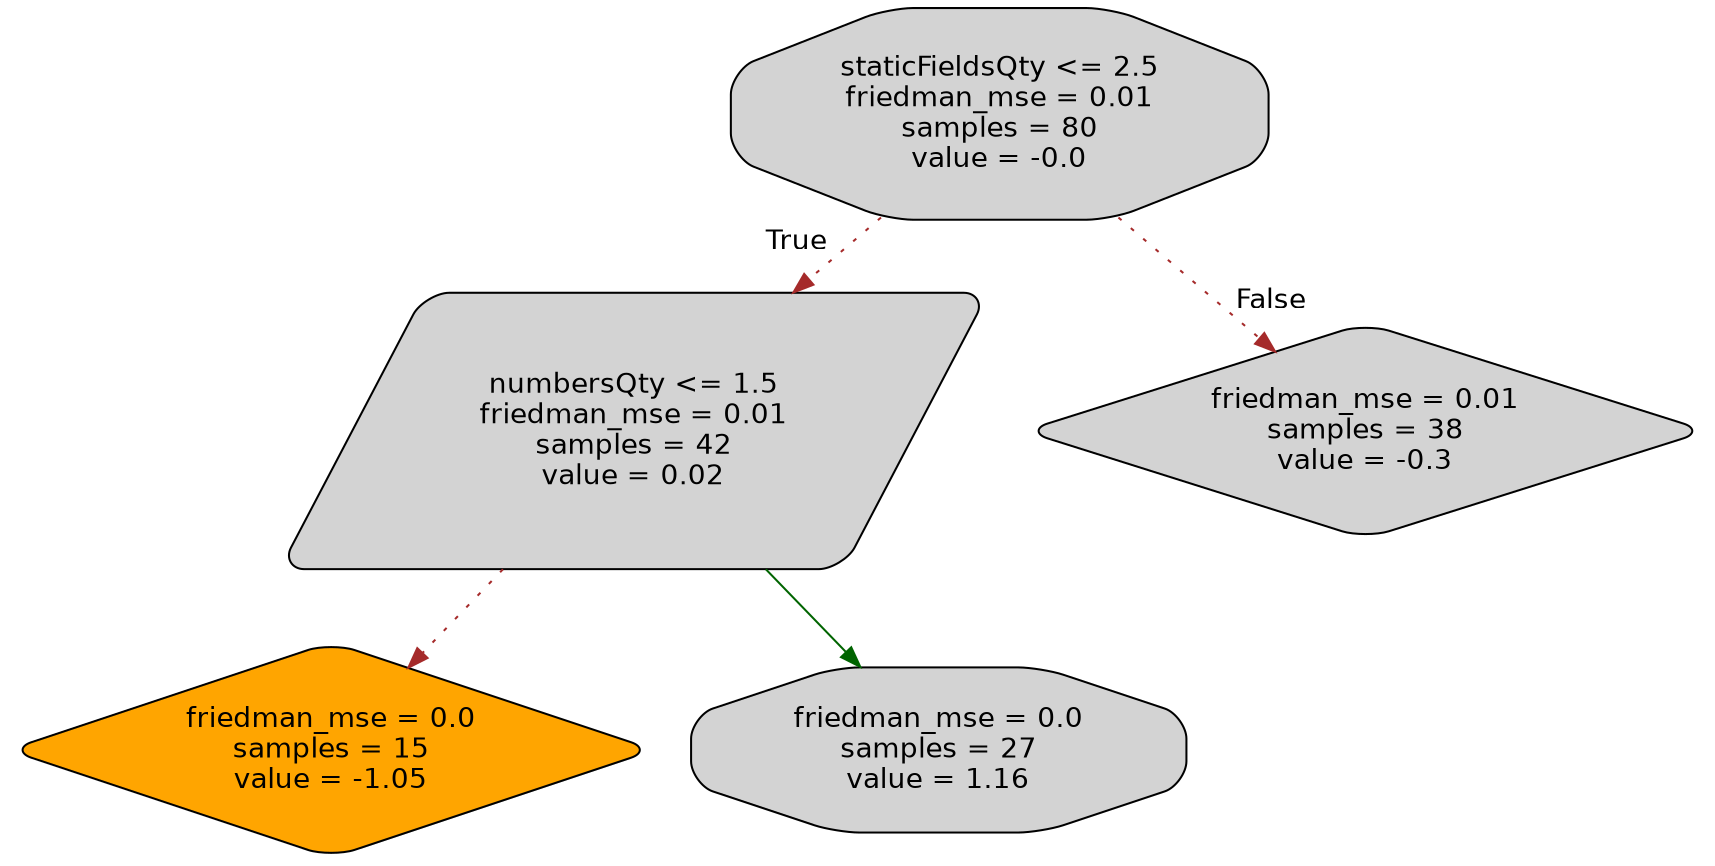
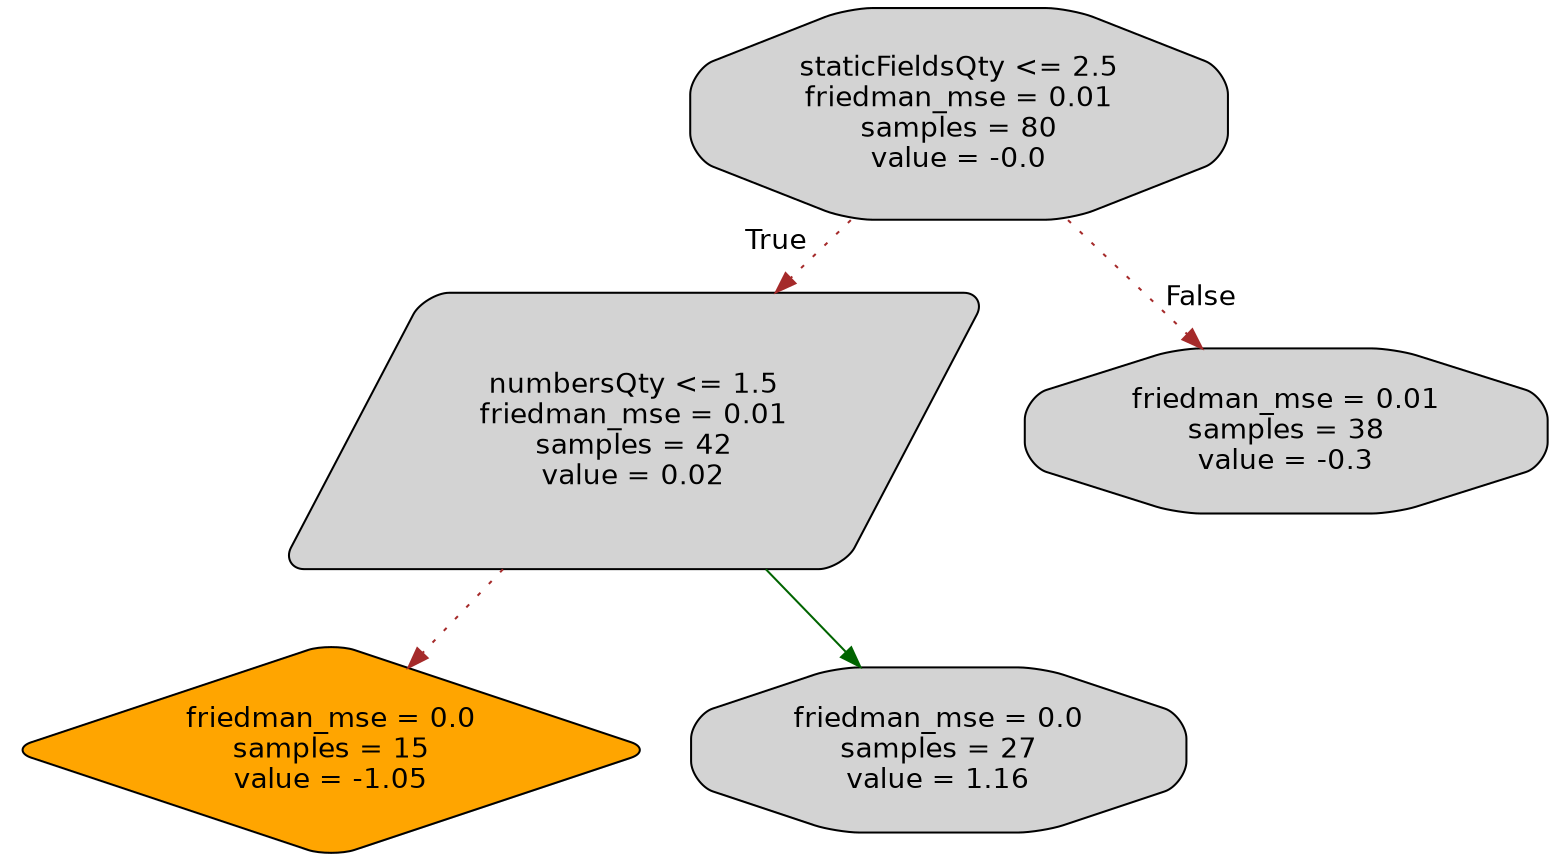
(1365, 431) -> (1286, 431)
